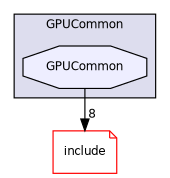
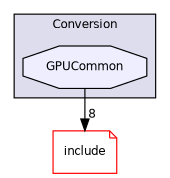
(85, 25) -> (85, 25)
